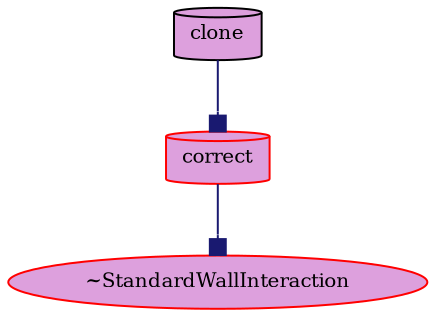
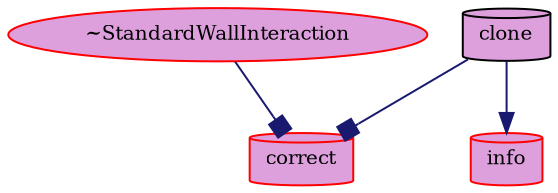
none -> (507, 159)
(218, 209) -> (254, 89)
